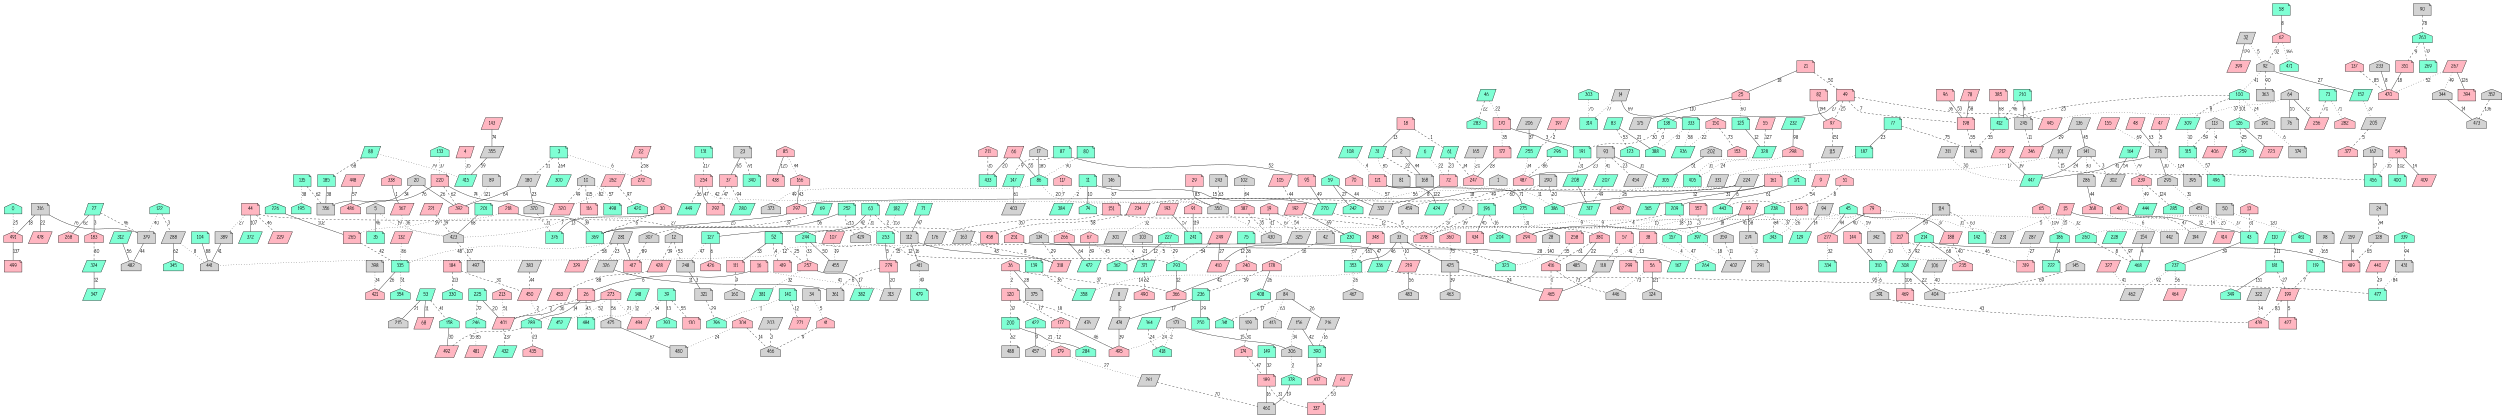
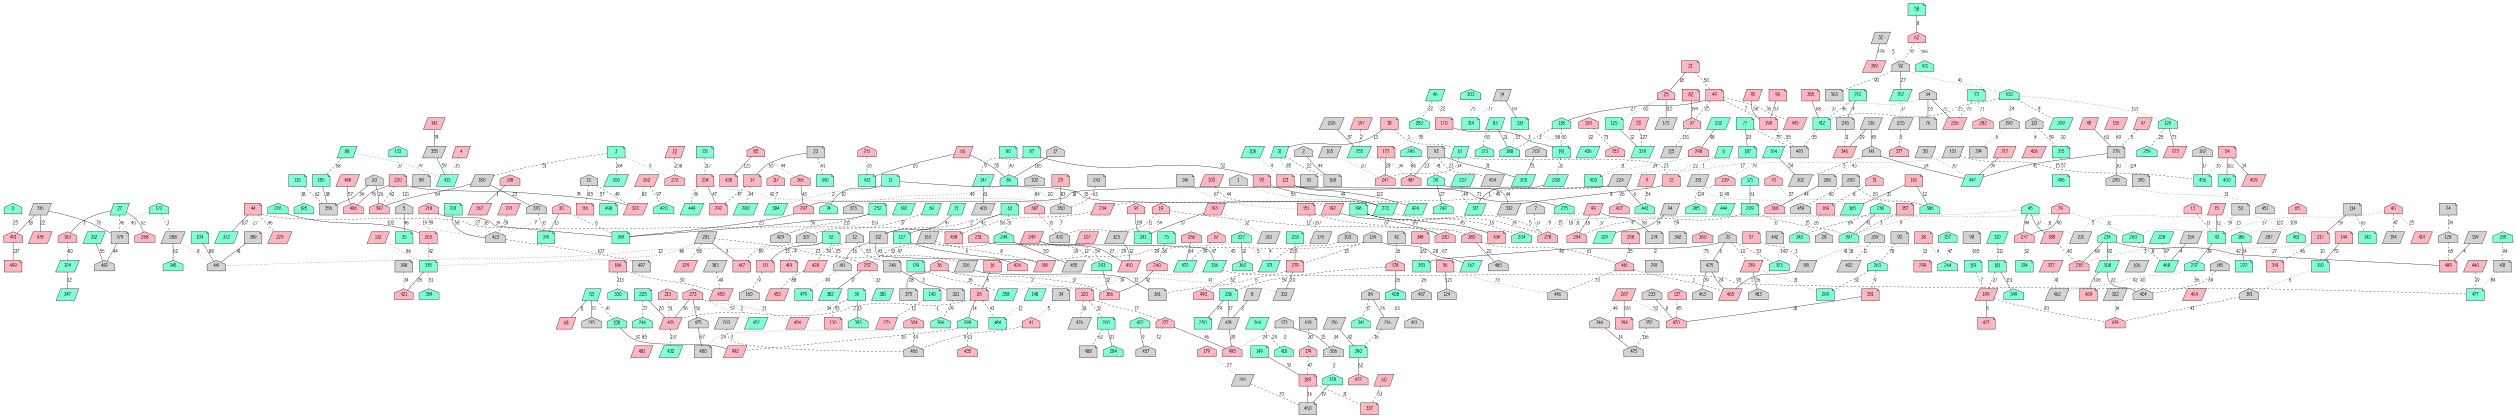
(1683, 152) -> (1588, 152)
(40, 209) -> (40, 209)
(1350, 238) -> (1445, 238)
none -> (1788, 280)
